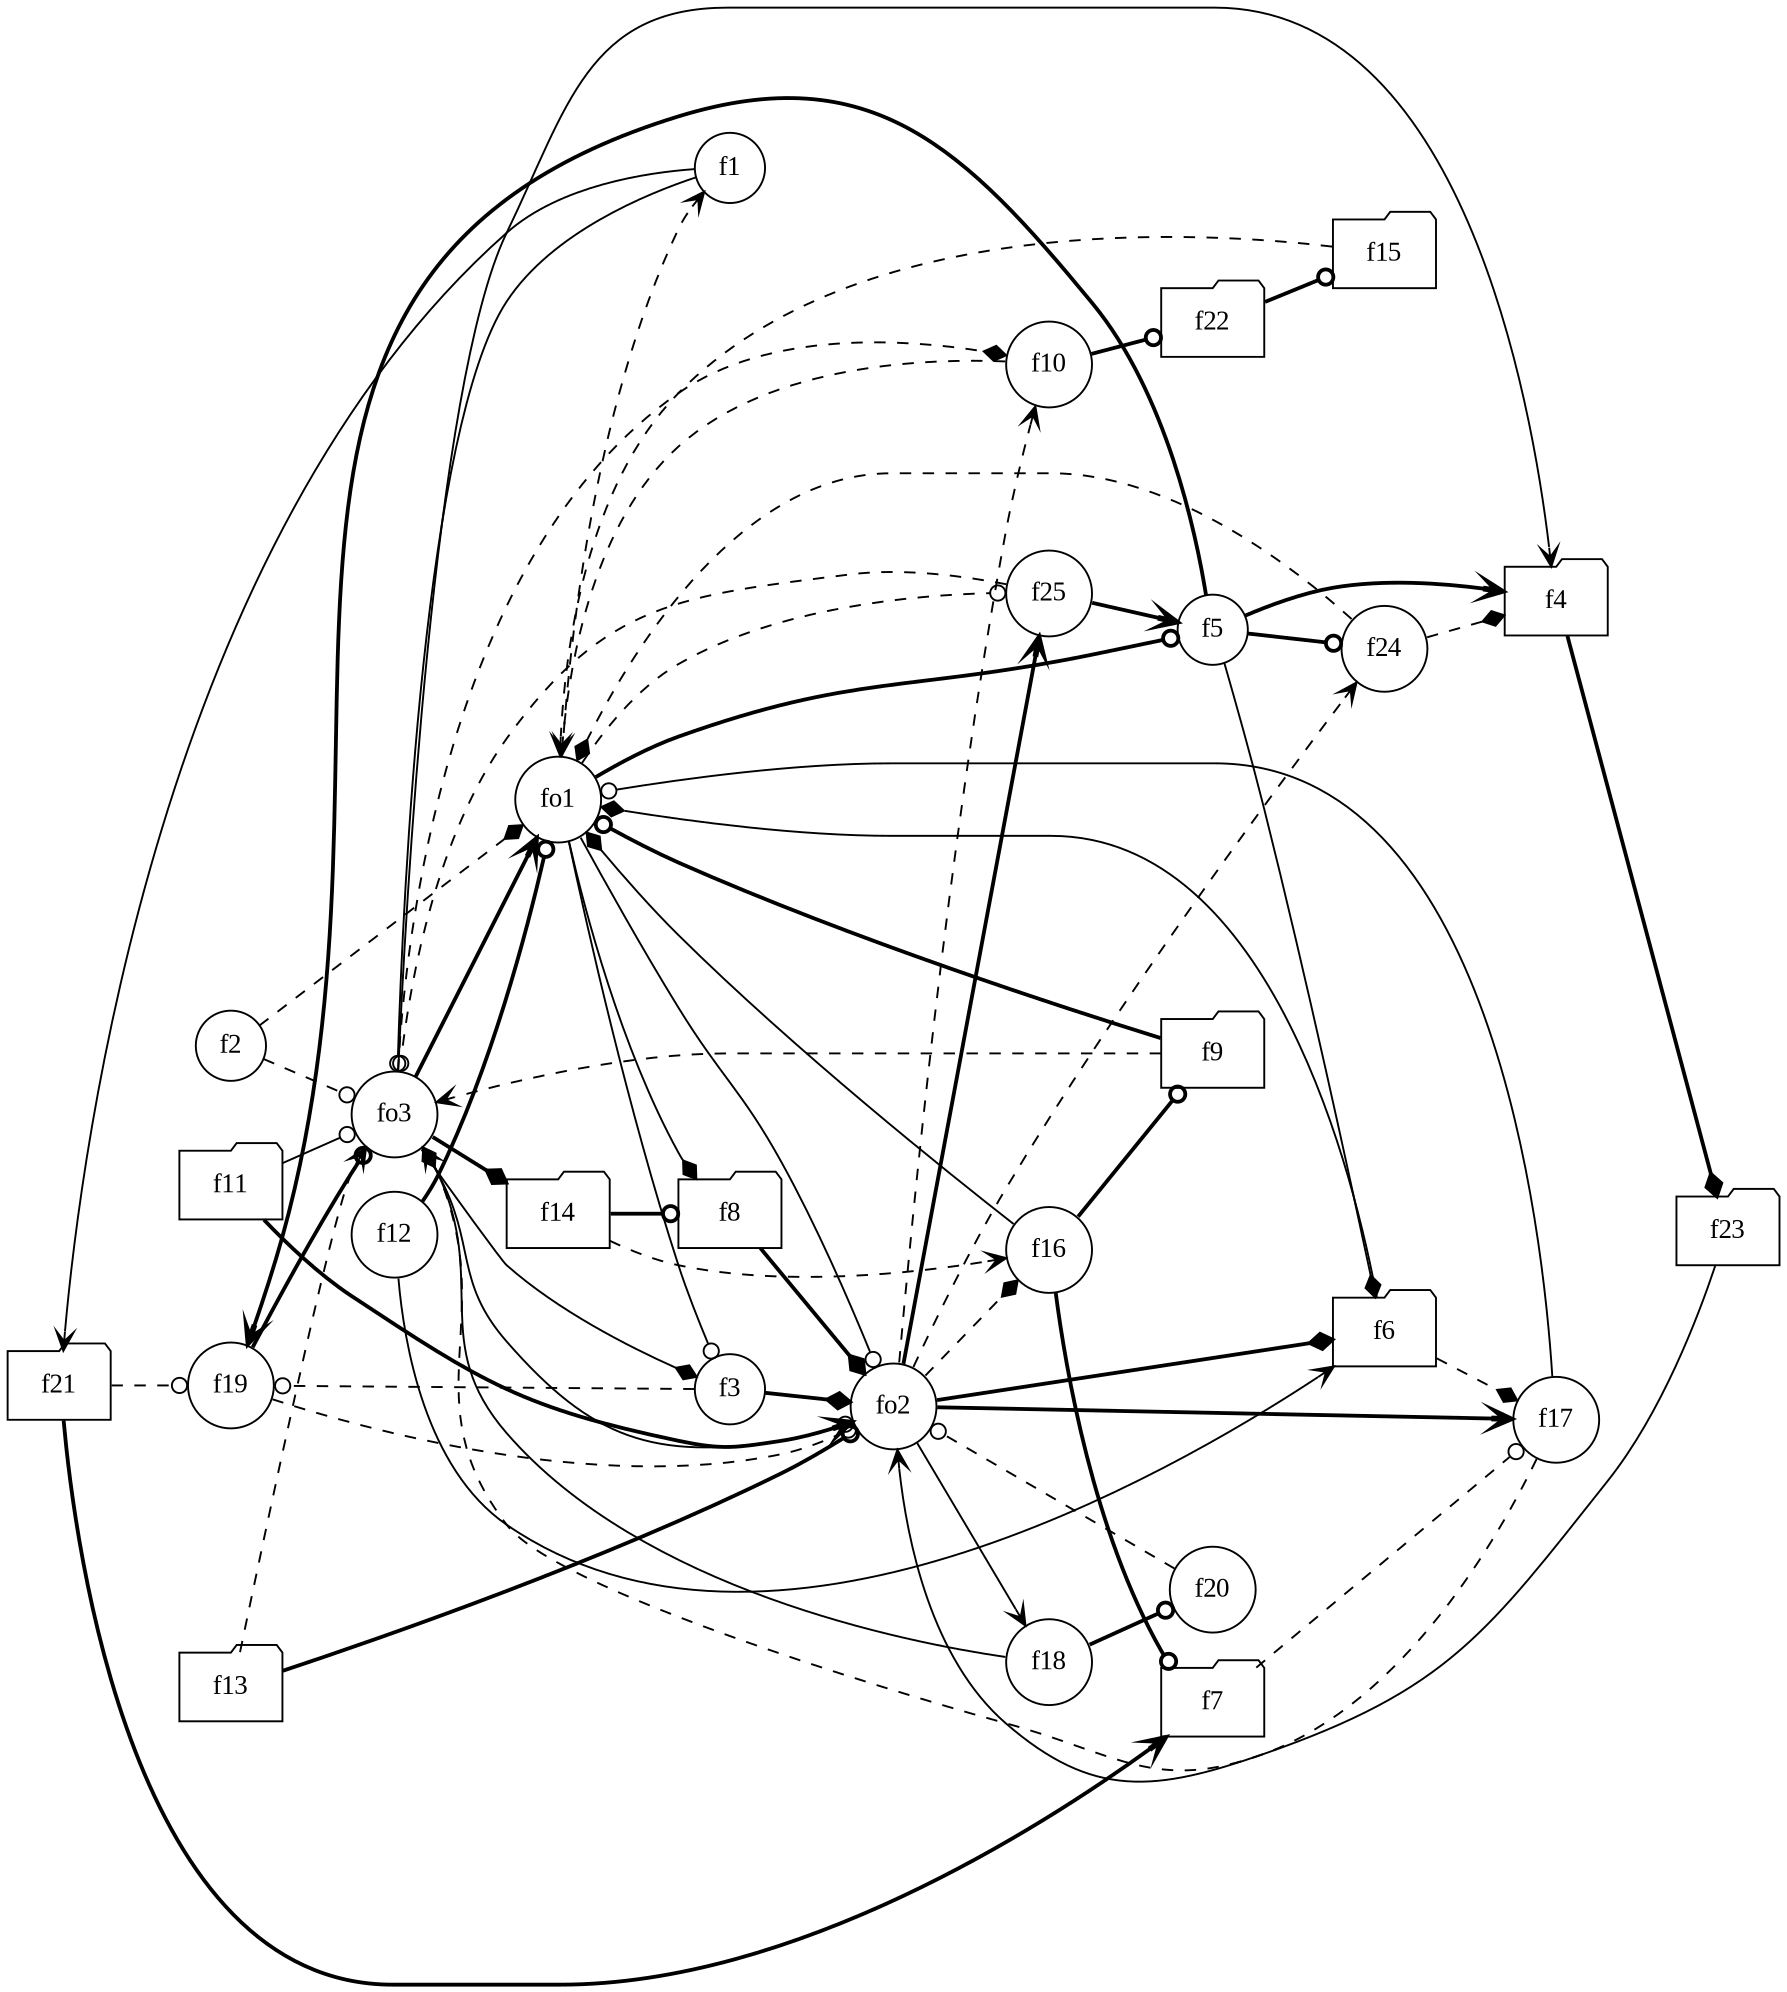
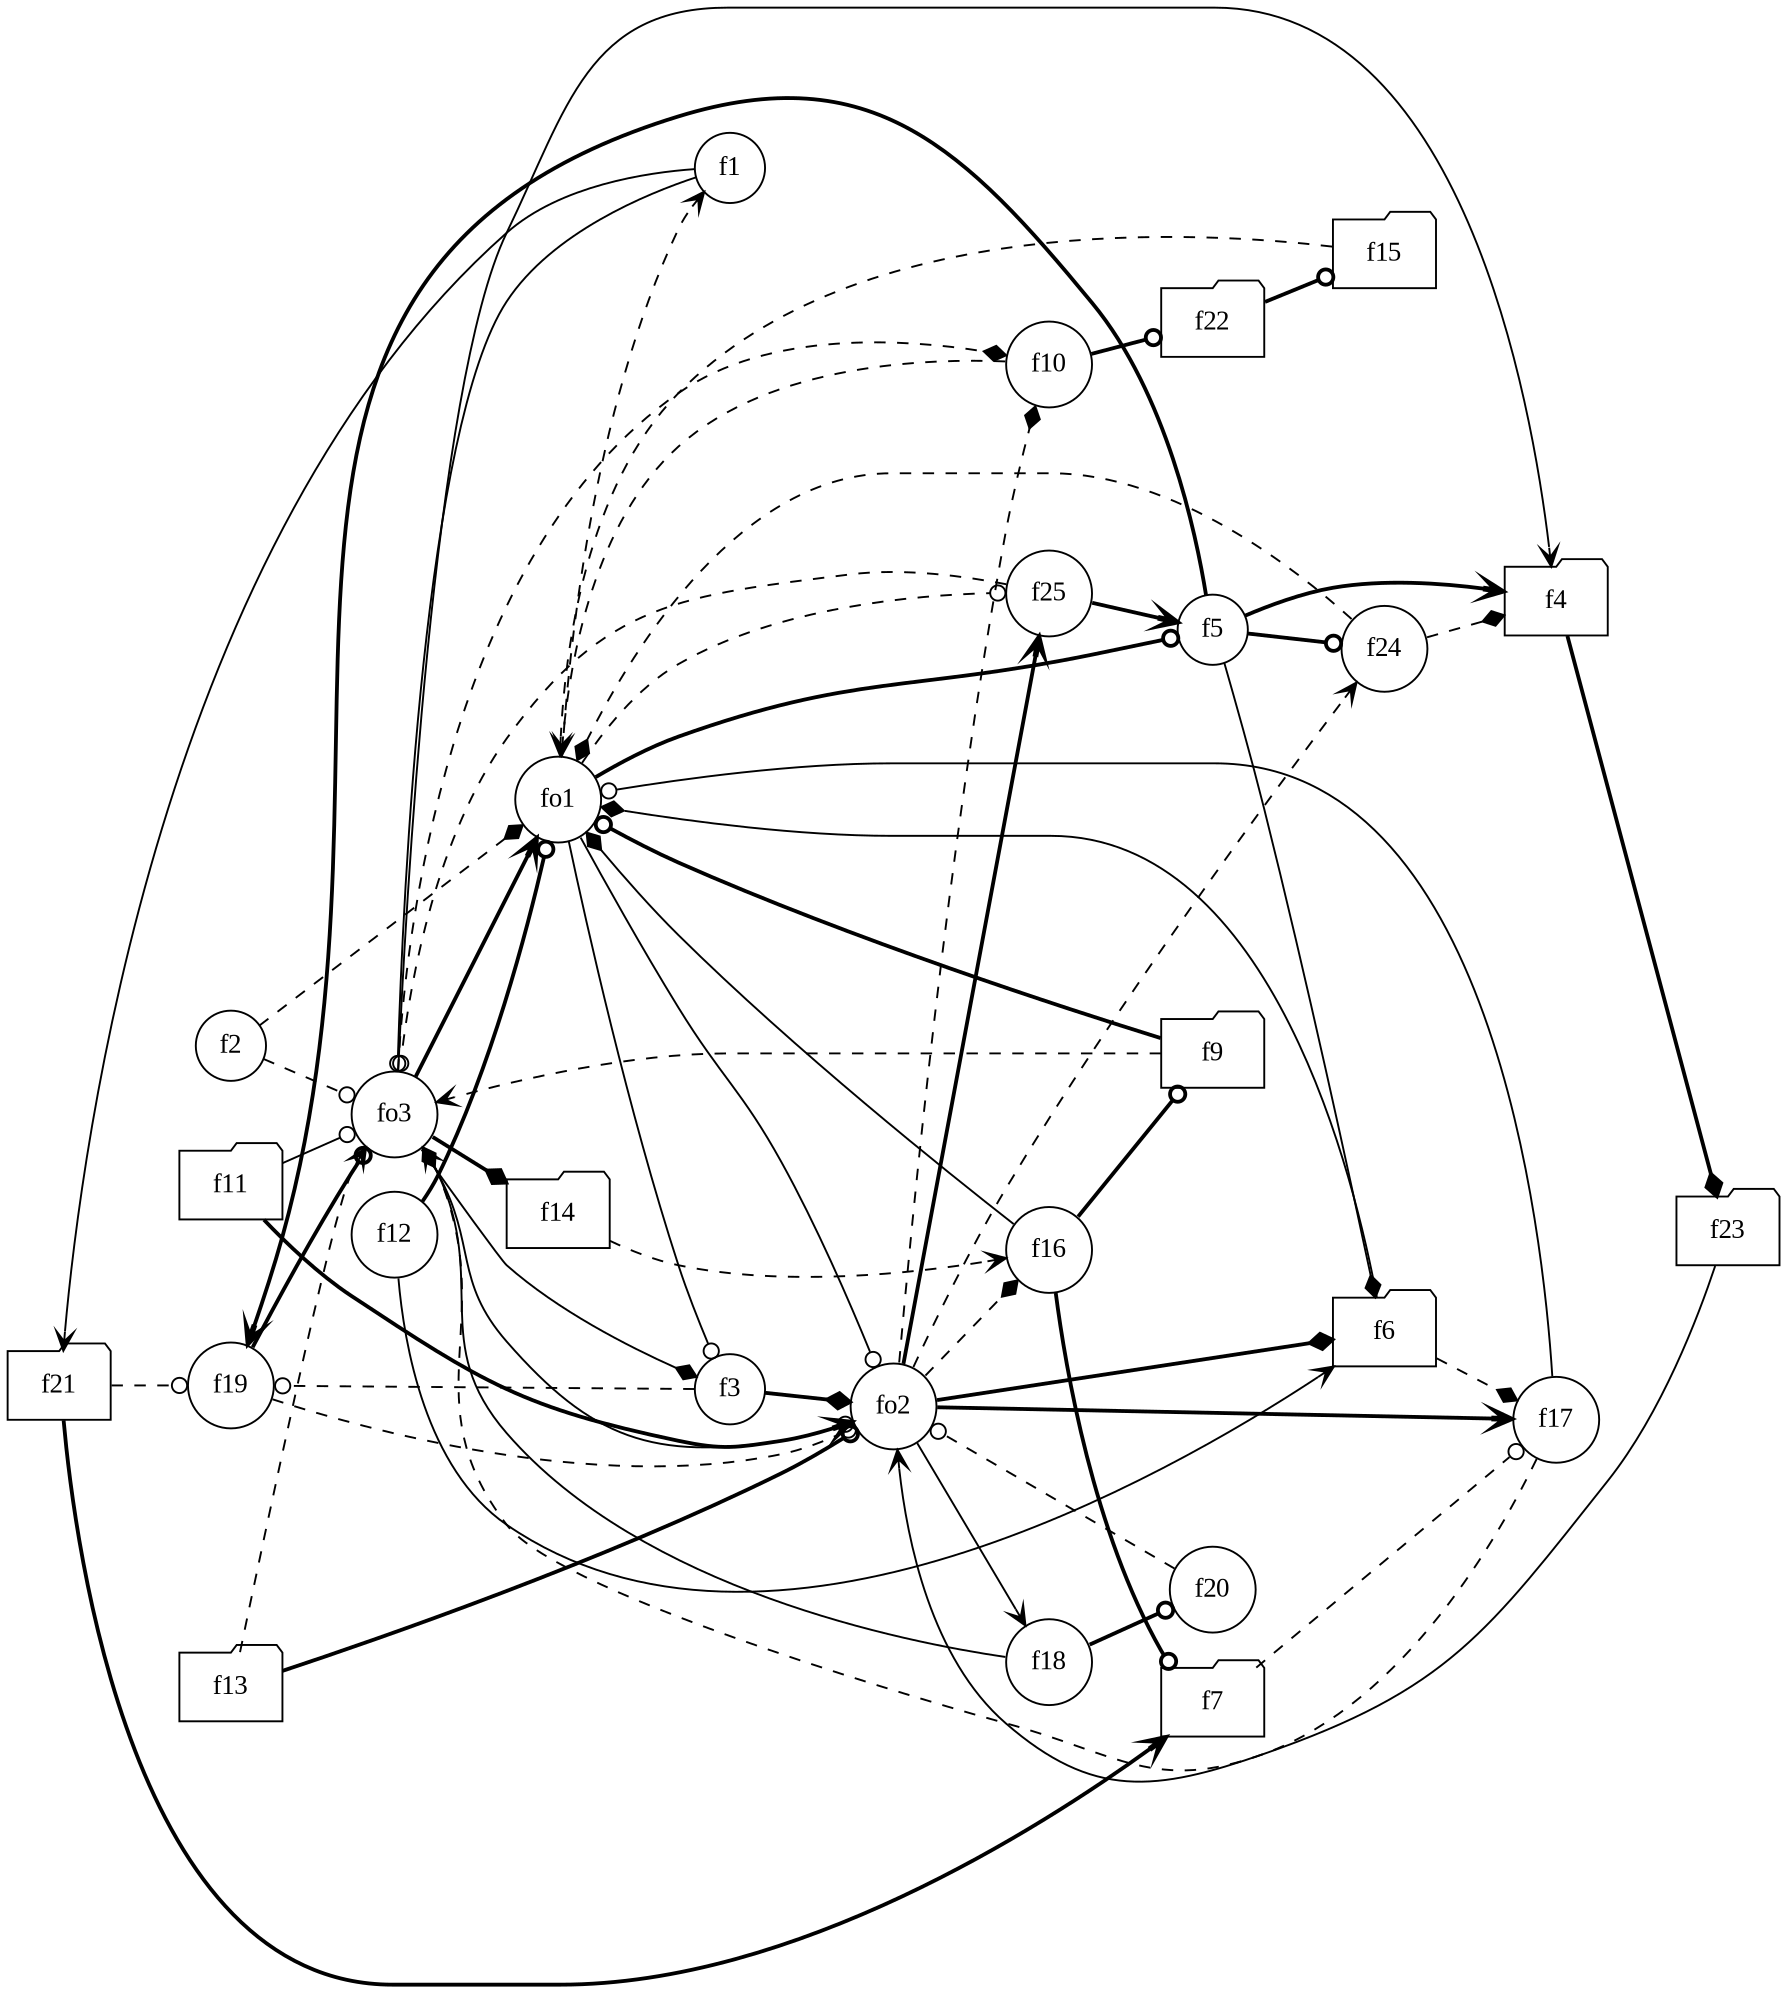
(950, 892) -> (950, 892)
(730, 1214) -> none
